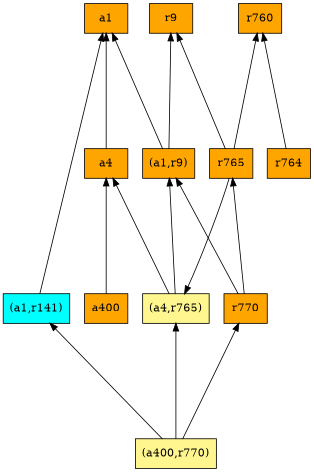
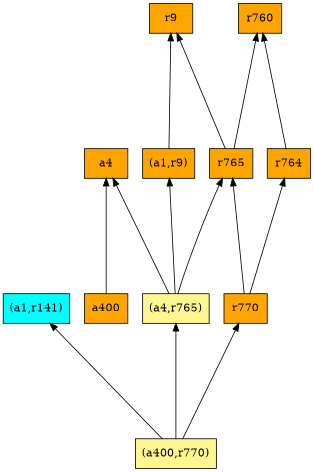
(106, 18) -> none
(211, 230) -> (197, 239)
(212, 245) -> (266, 240)
